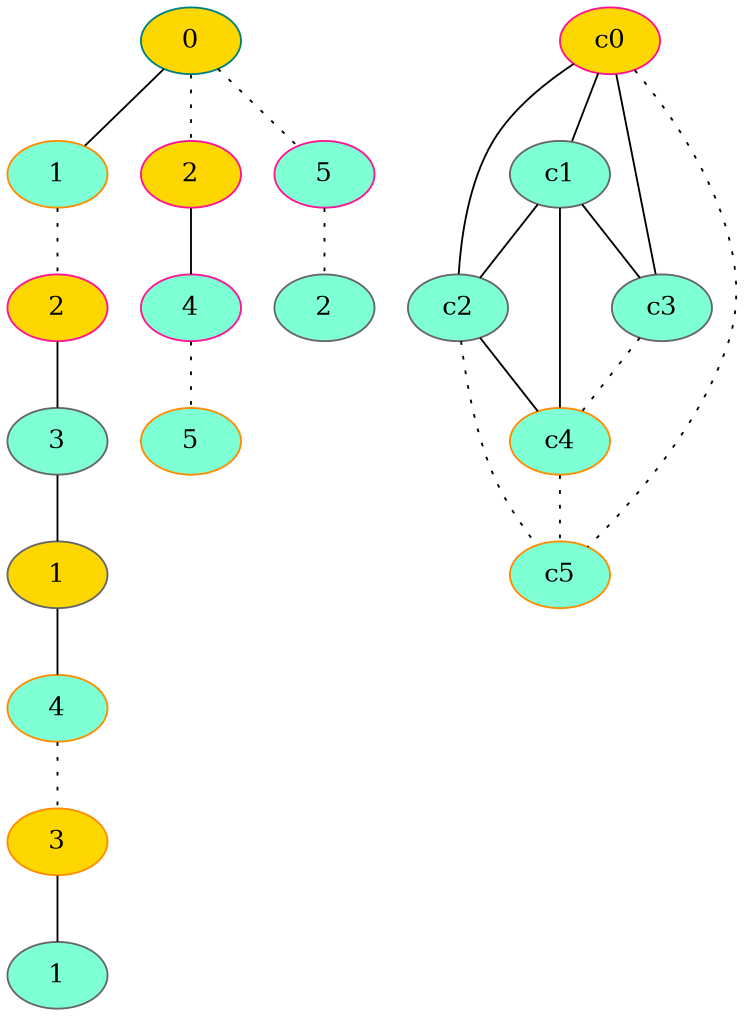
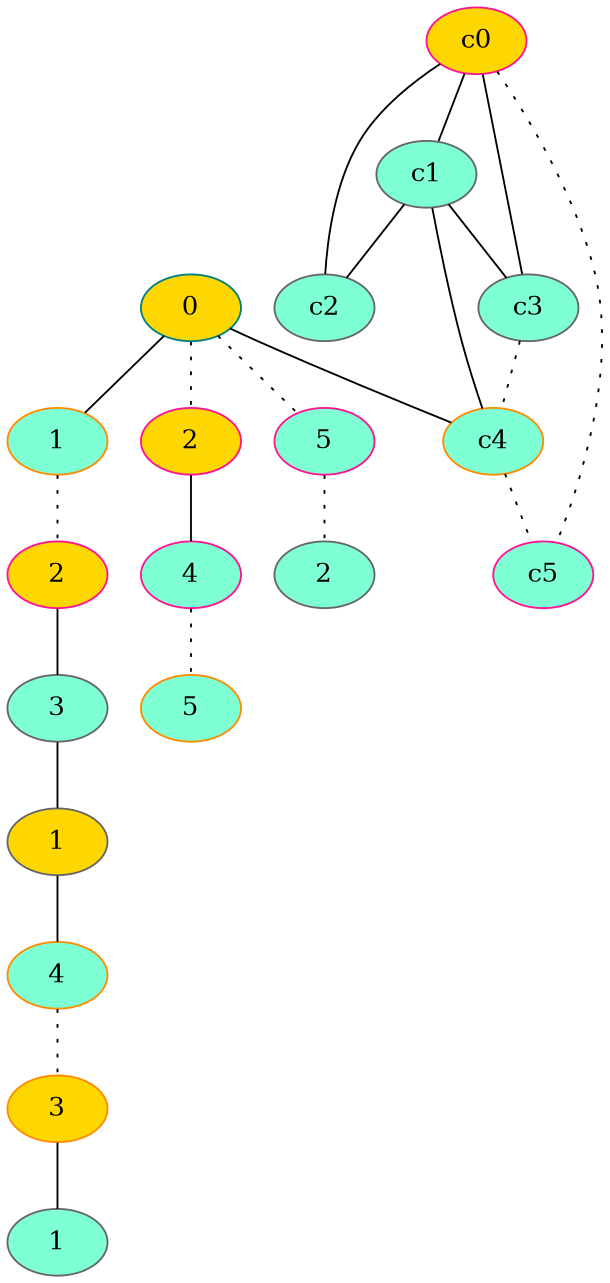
(509, 375) -> (340, 377)
(484, 449) -> none
(560, 575) -> (543, 575)
